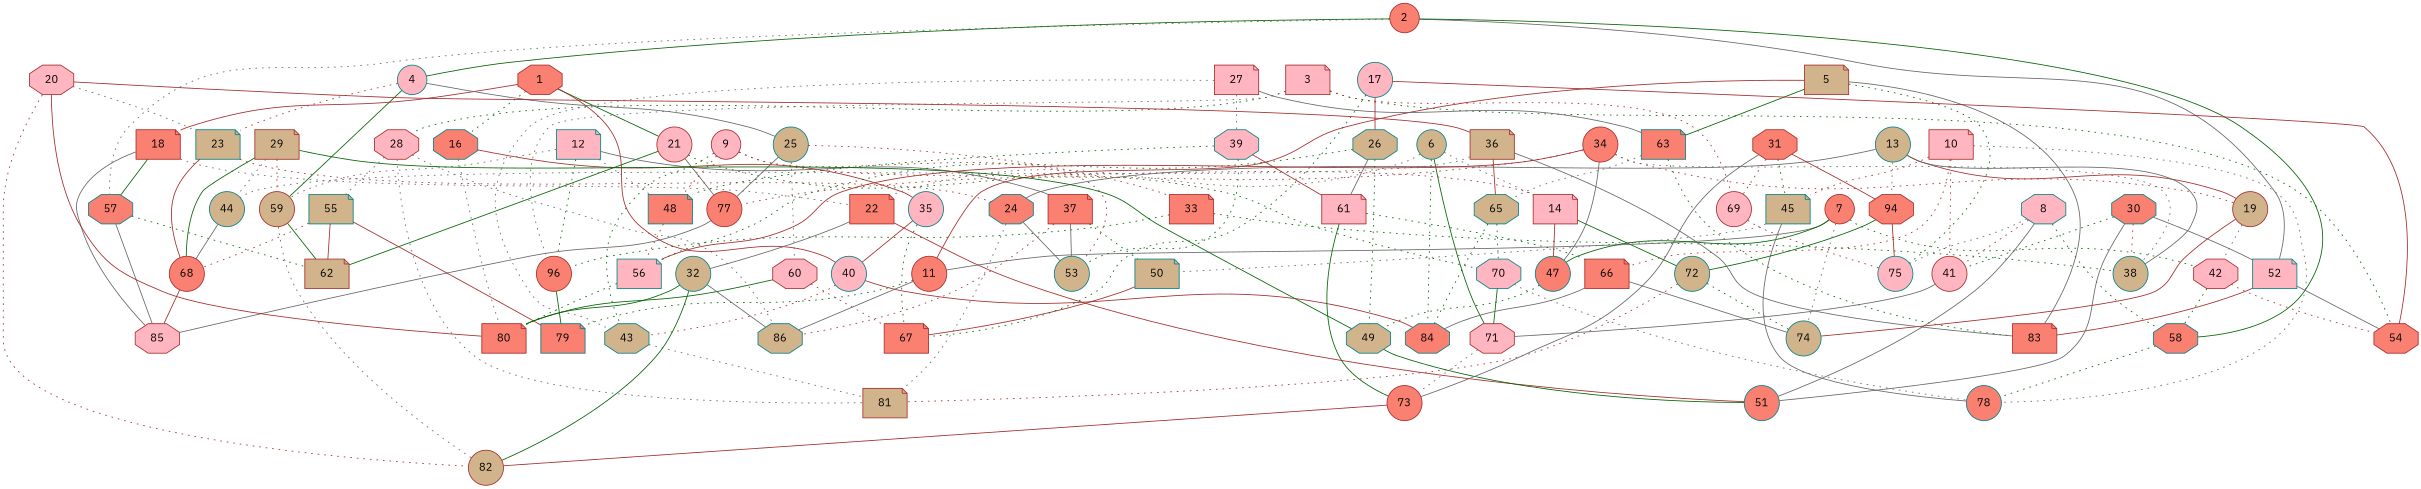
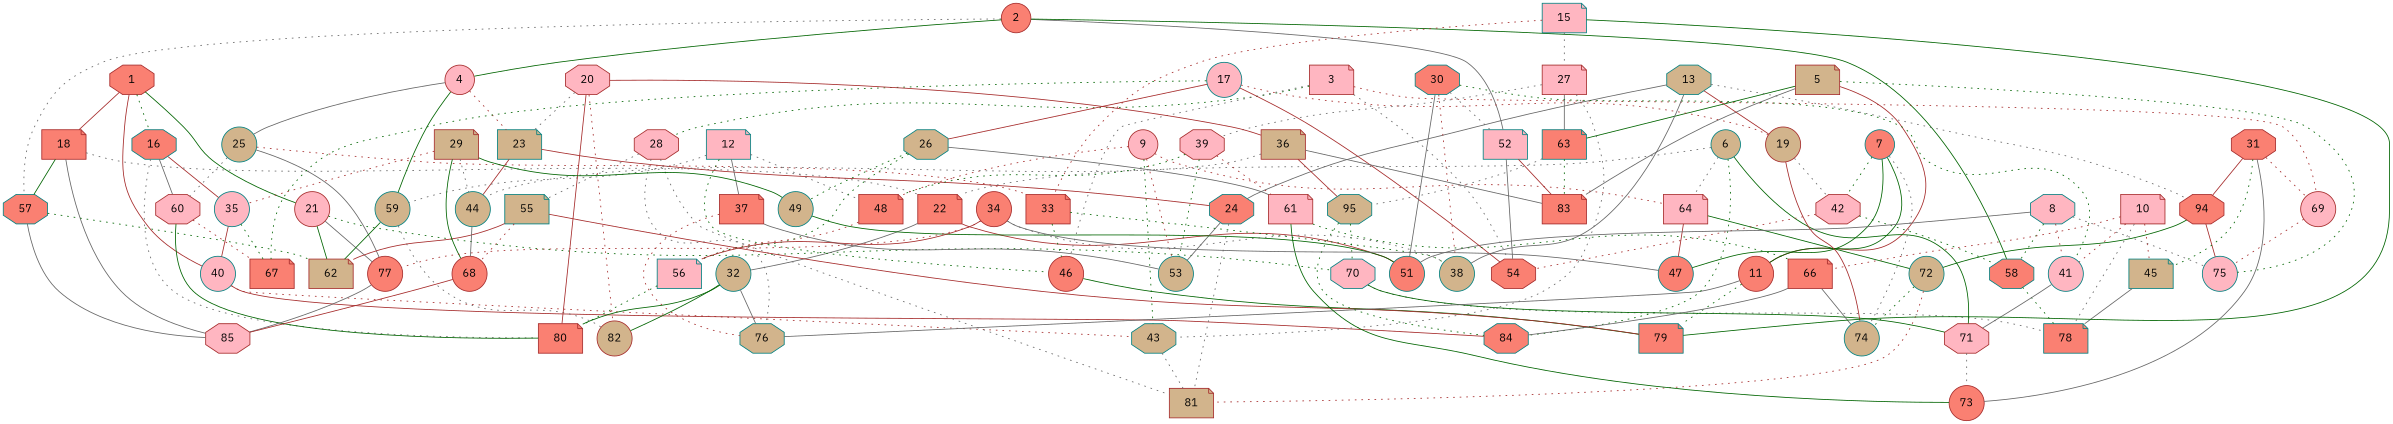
none -> (1564, 18)
(412, 80) -> (460, 80)
(1900, 119) -> (1440, 161)
(1237, 145) -> (1202, 145)
(1893, 145) -> (1689, 80)
(1287, 175) -> (1243, 174)
none -> (166, 177)
(277, 182) -> (341, 176)
(615, 184) -> (892, 180)
(1924, 185) -> (1479, 106)
(172, 204) -> (496, 177)
(277, 209) -> (393, 209)
(670, 209) -> (881, 209)
(1496, 209) -> (1350, 209)
(1555, 209) -> (1686, 209)
(1840, 209) -> (1880, 145)
(2201, 236) -> (1470, 111)
(1367, 250) -> (1875, 243)
(554, 274) -> (1066, 274)
(1157, 274) -> none
(1949, 274) -> (2066, 274)
(1462, 307) -> none
(780, 338) -> (762, 338)
(1368, 338) -> (796, 209)
(1984, 403) -> (2066, 338)
(945, 435) -> none
